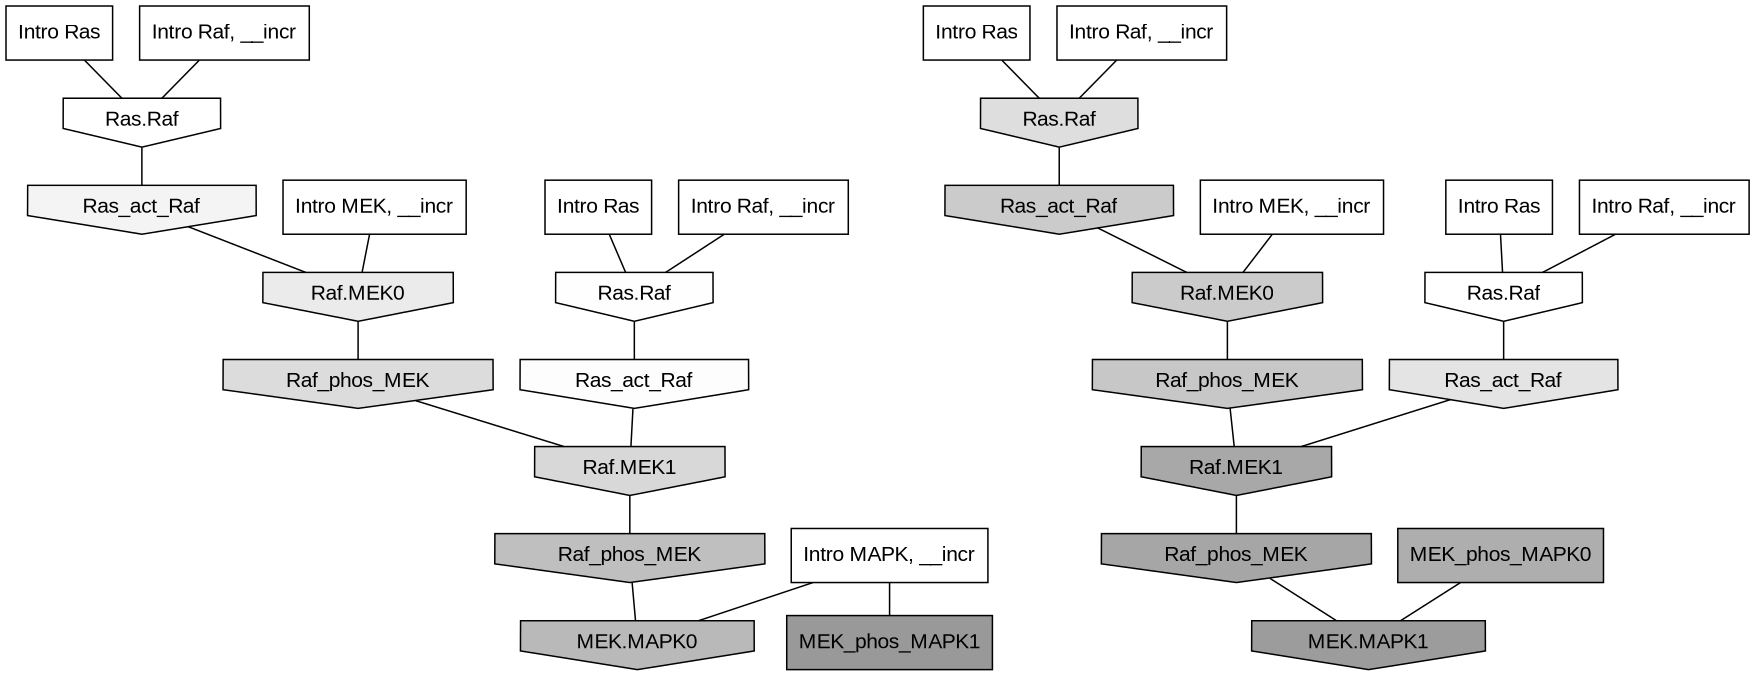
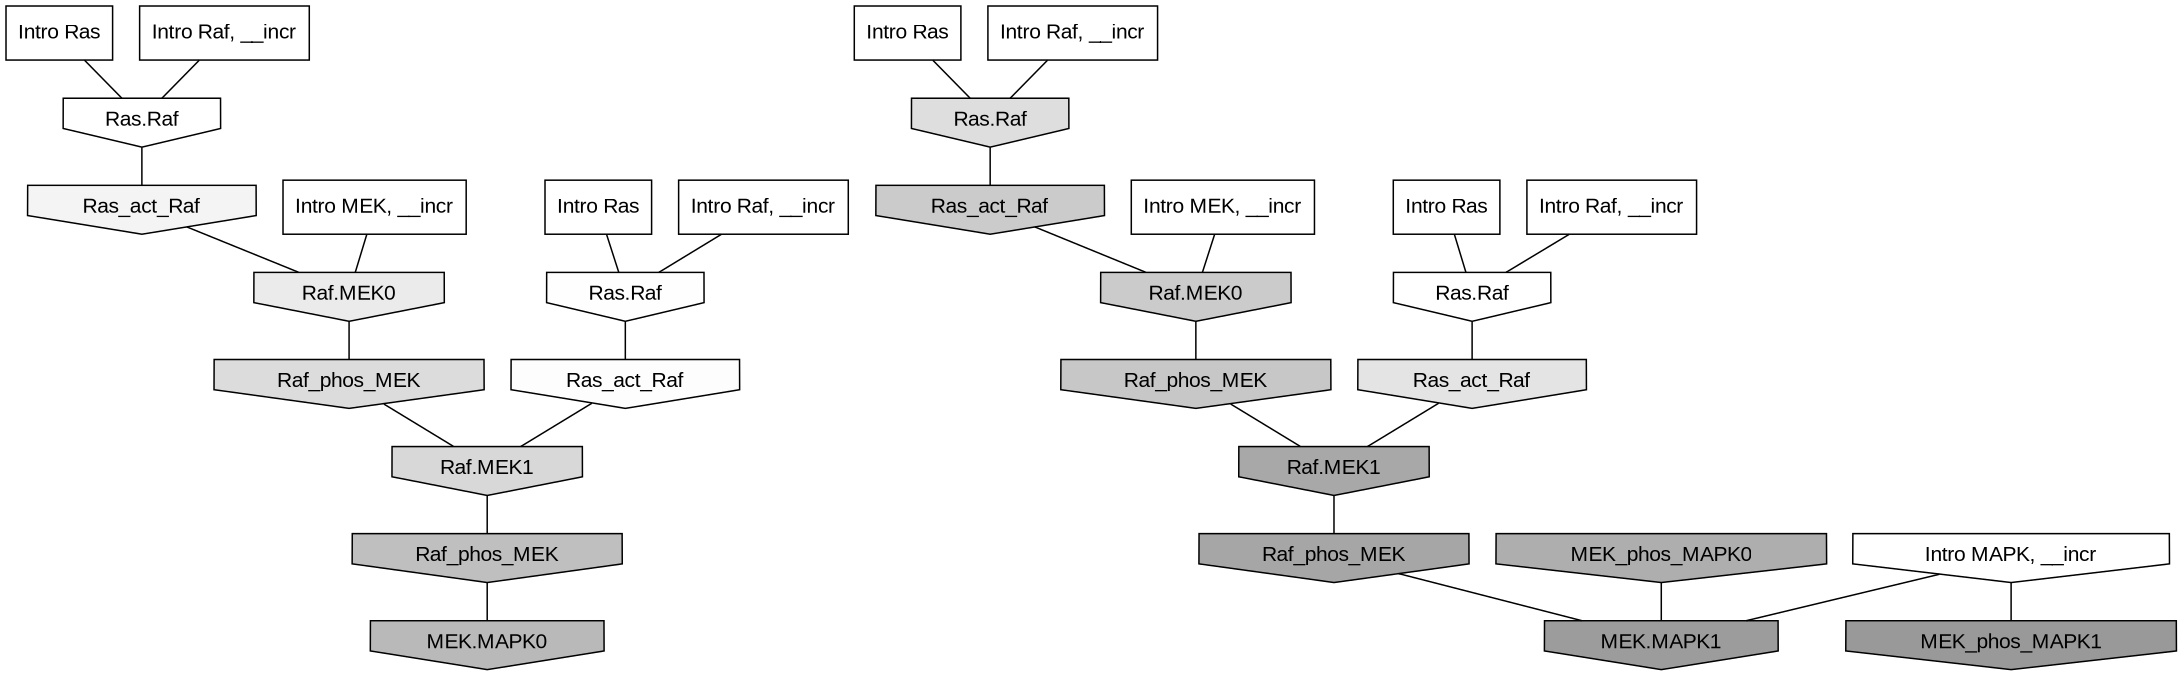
(890, 556) -> (2011, 556)
(1501, 556) -> (1661, 556)
(756, 602) -> (1843, 597)
(890, 643) -> (2011, 643)
